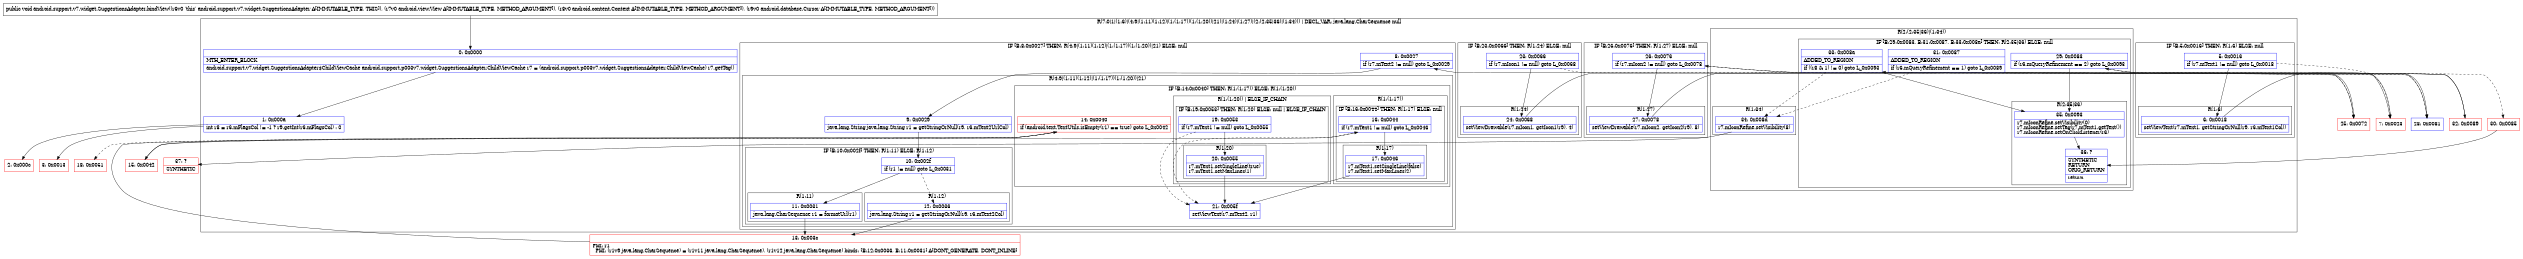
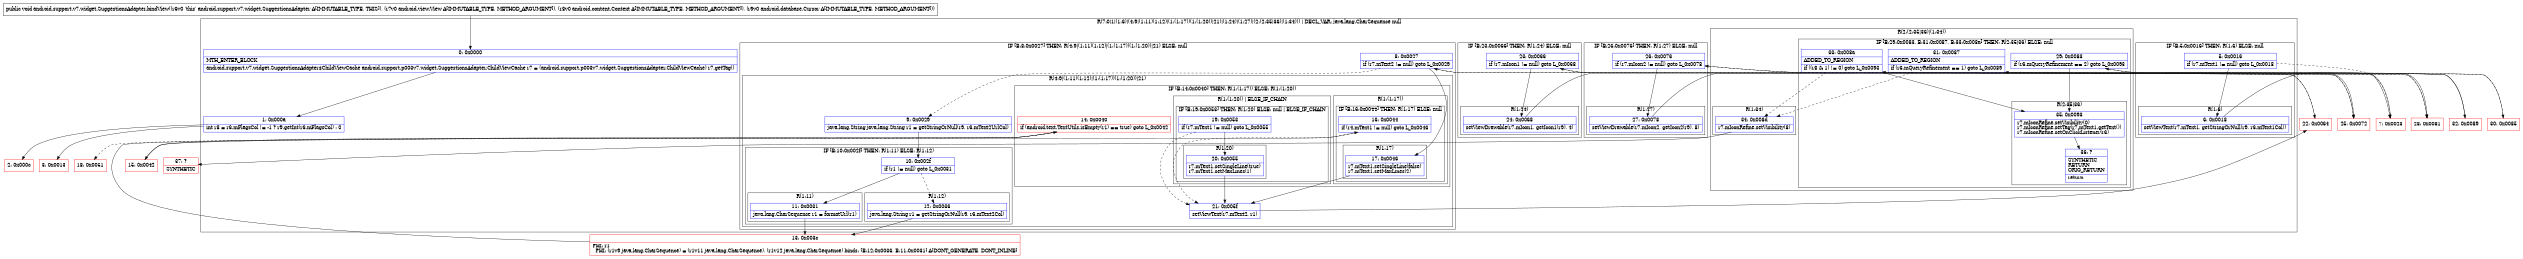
(1151, 73) -> (1151, 73)
none -> (2316, 124)
(2427, 124) -> (2427, 124)
(1385, 128) -> (1385, 128)
(1385, 141) -> (1442, 126)
(2306, 160) -> (2271, 73)
